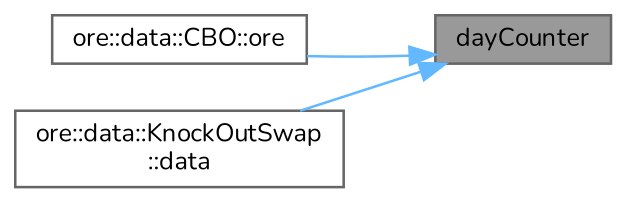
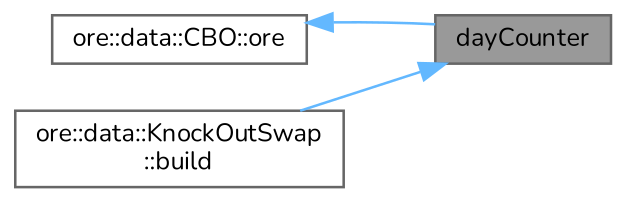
(358, 57) -> (384, 23)
(179, 149) -> (179, 149)
